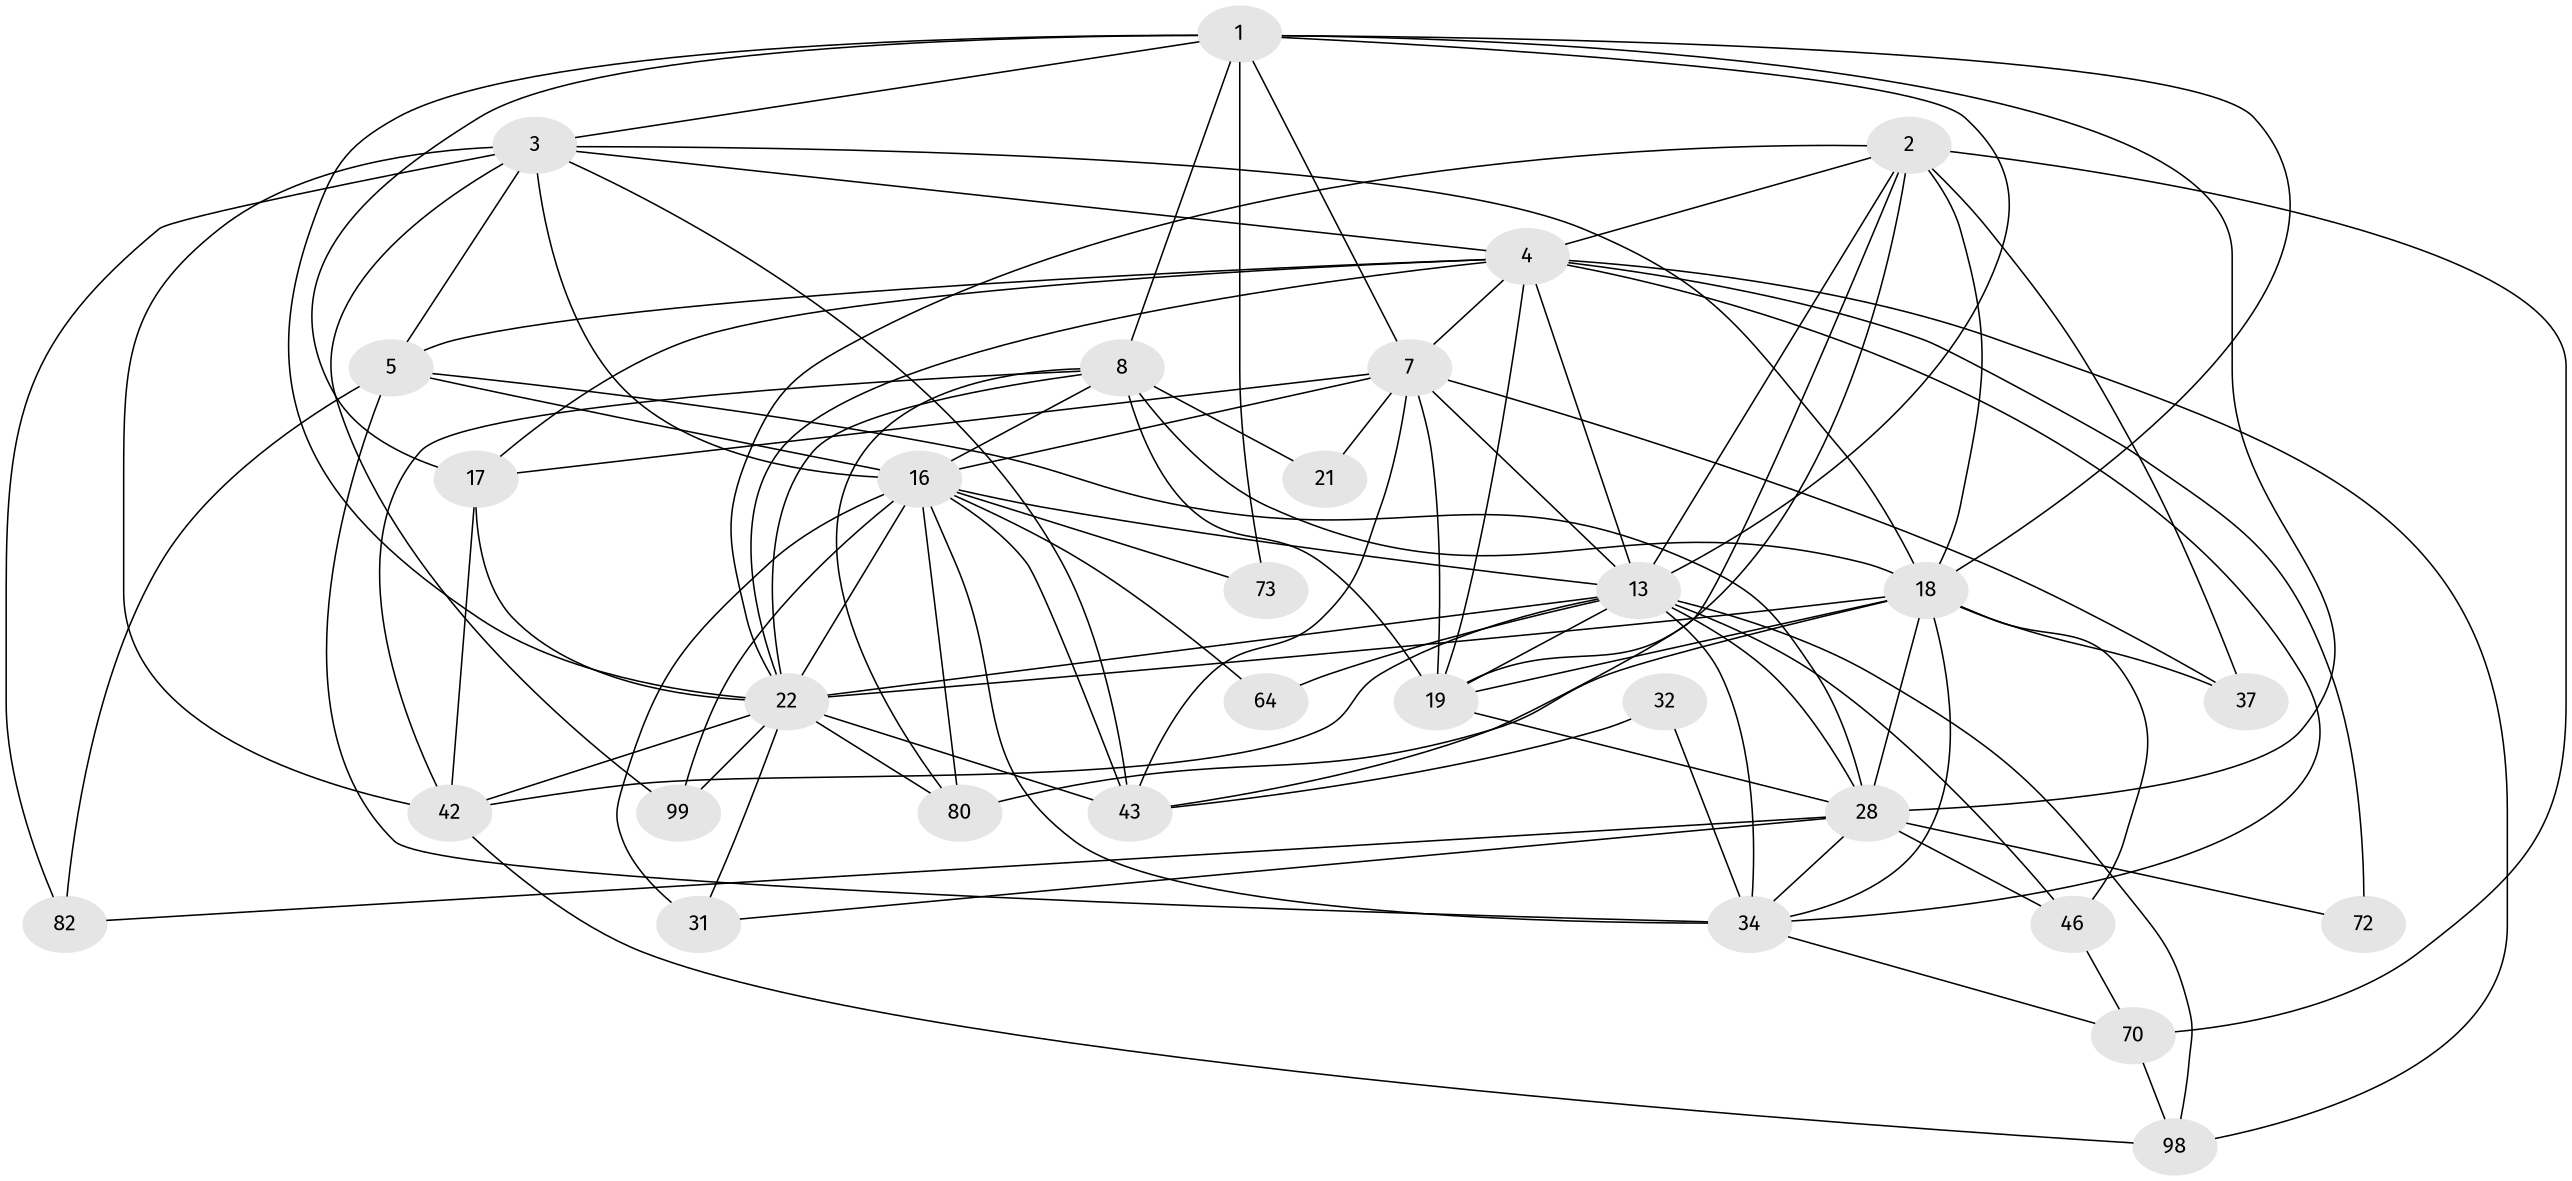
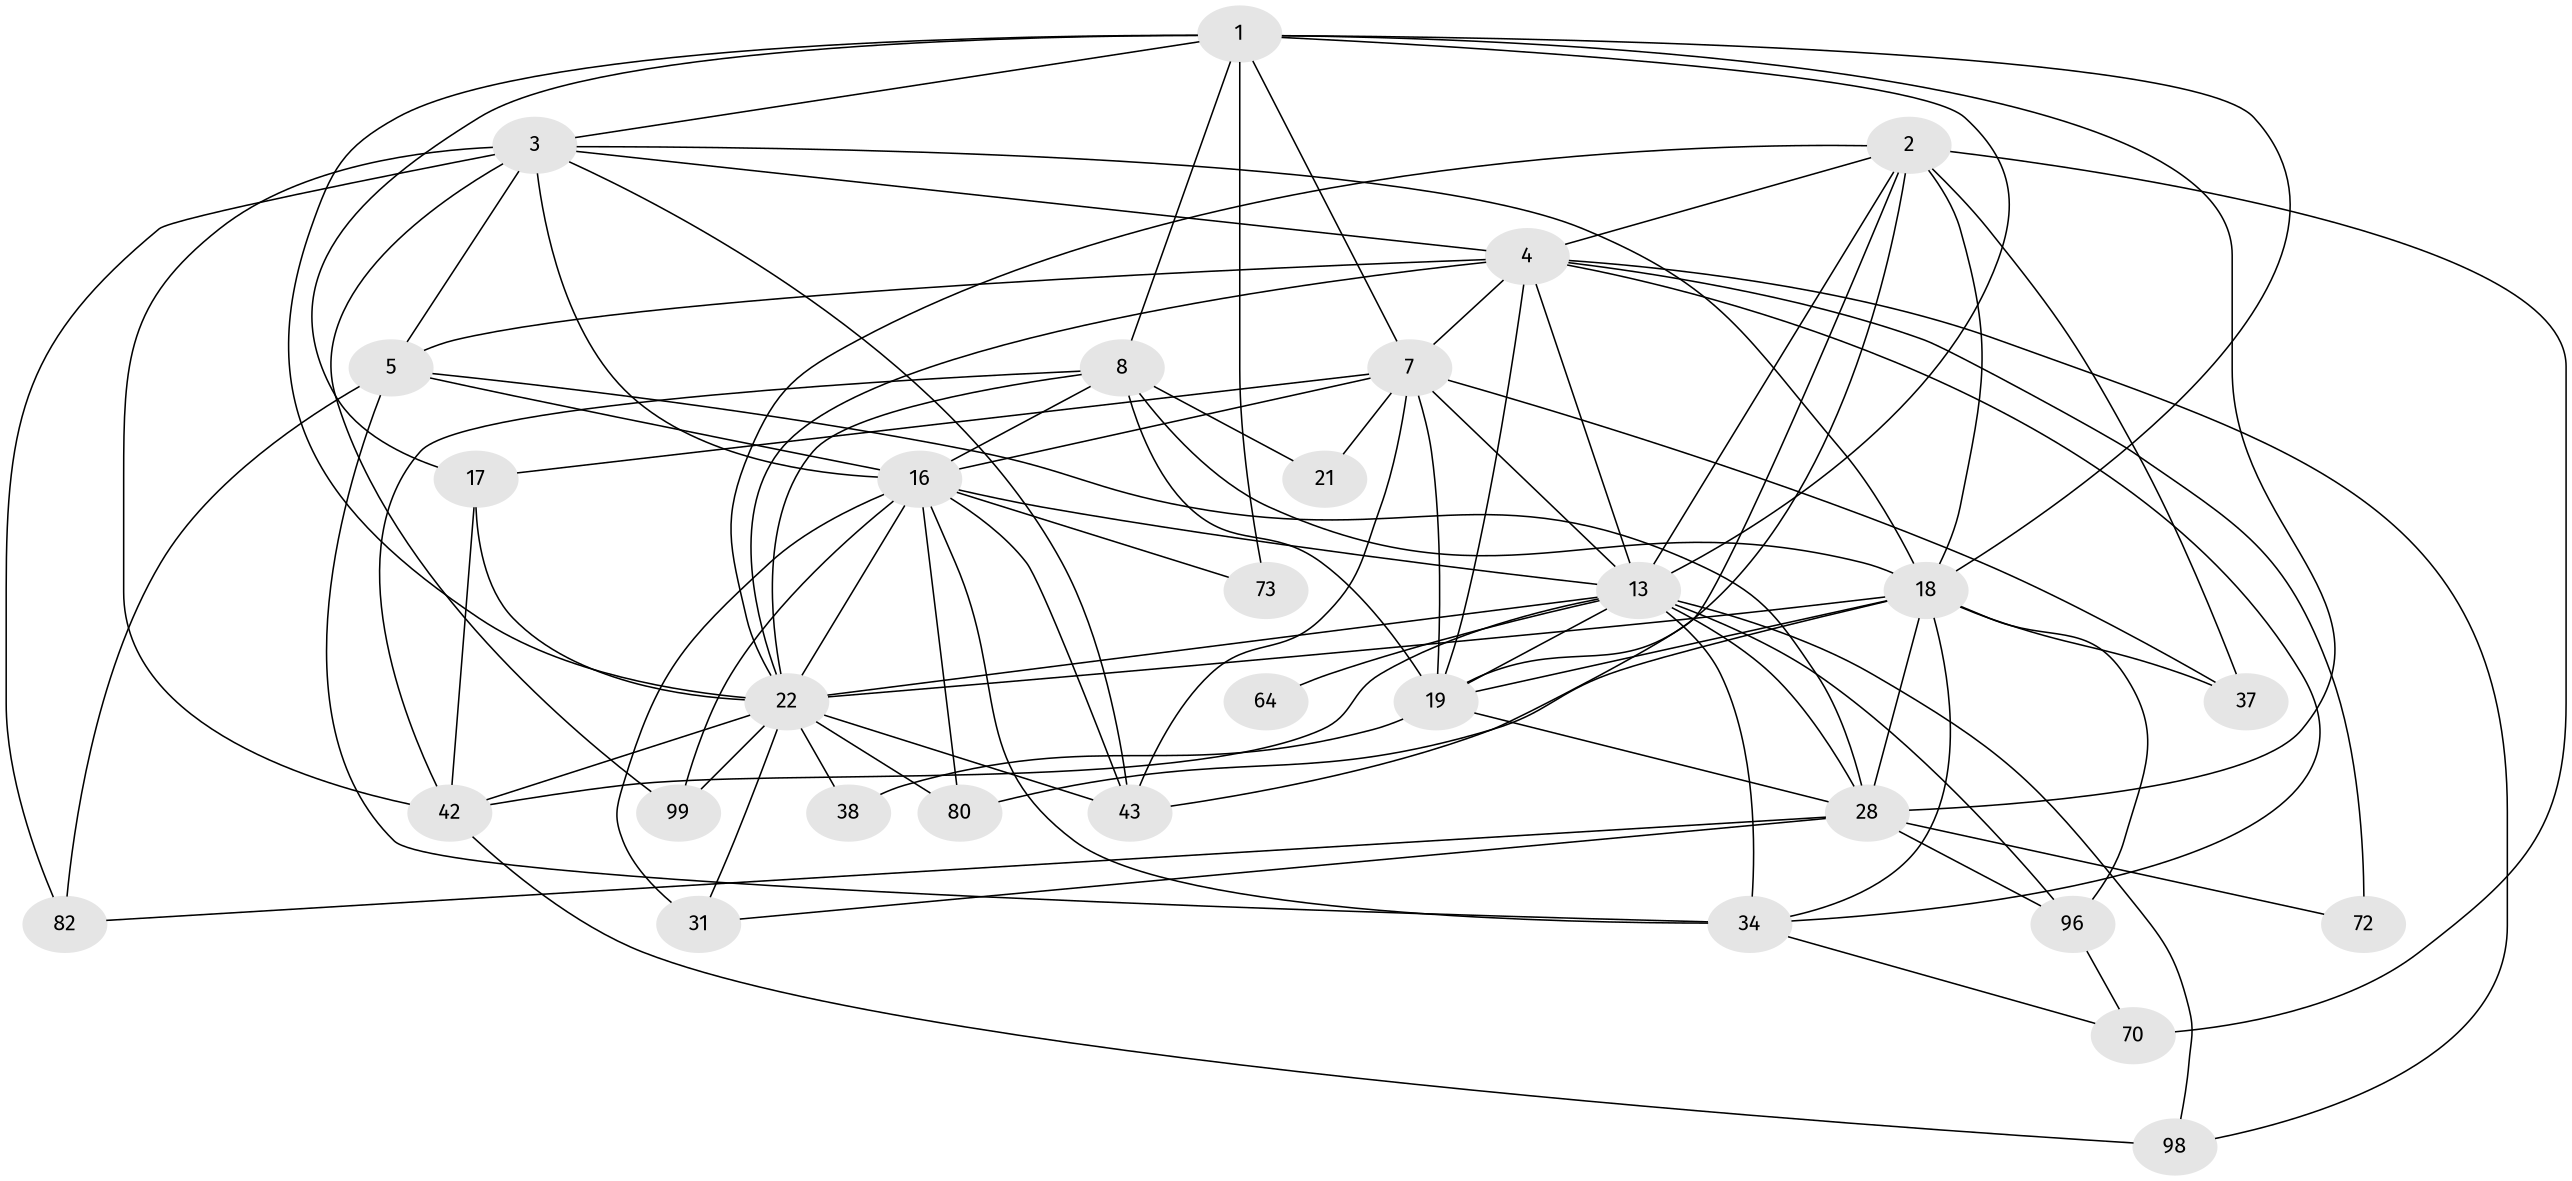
(923, 298) -> none
(843, 495) -> none
(1105, 576) -> none
(1665, 702) -> none
none -> (849, 813)
(1809, 869) -> none
(2073, 924) -> (2073, 924)
(2154, 1091) -> none
